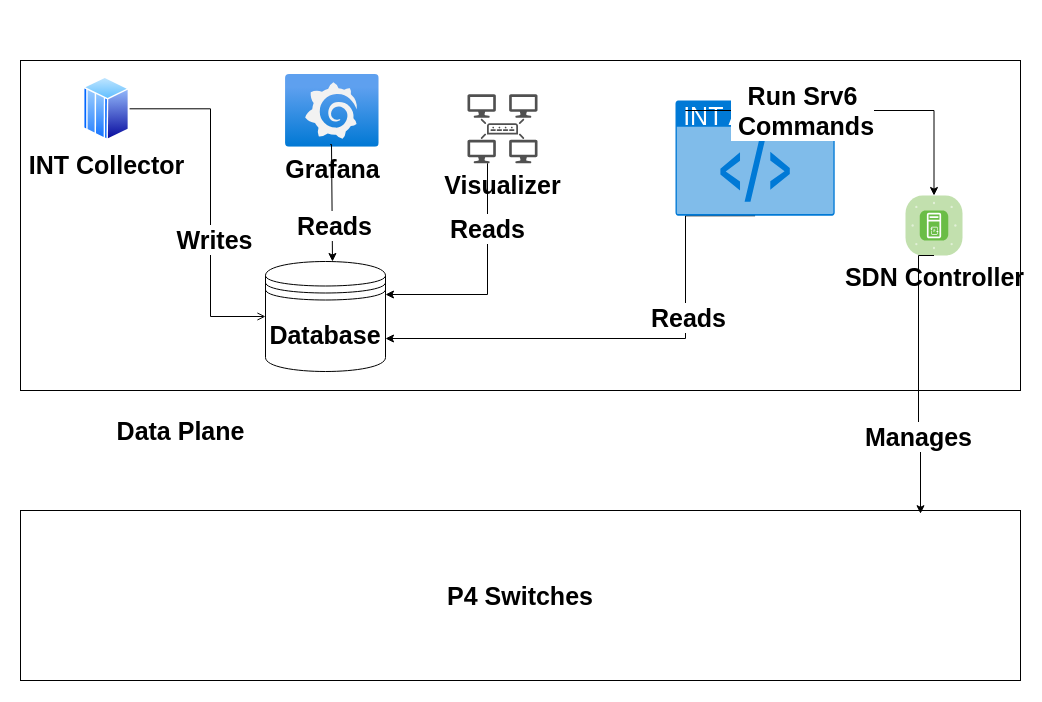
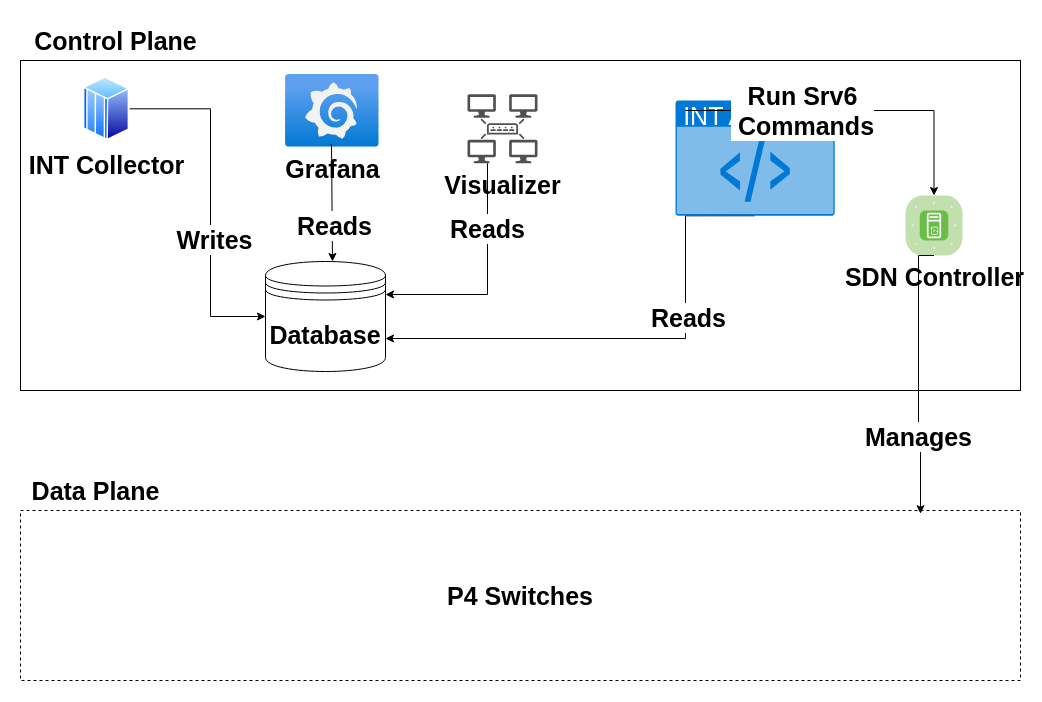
none -> (116, 41)
(259, 317) -> (257, 317)
(181, 431) -> (96, 491)
(521, 596) -> (521, 596)
